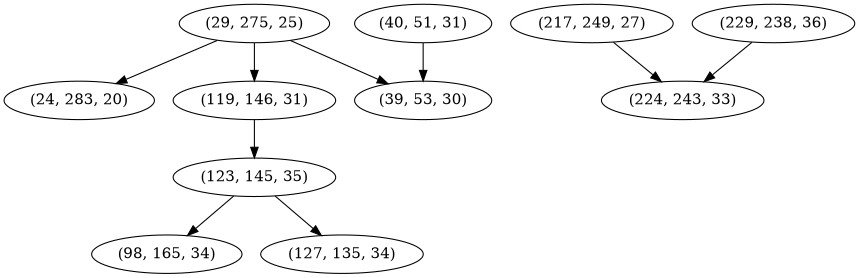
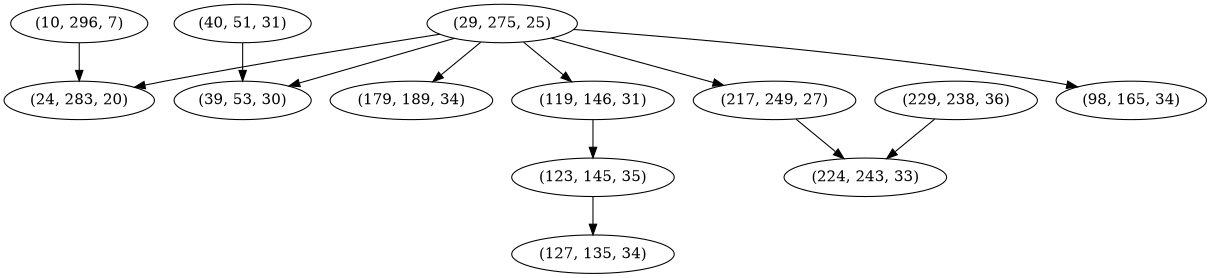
none -> (79, 23)
none -> (632, 60)
none -> (411, 100)
(215, 212) -> (821, 52)
